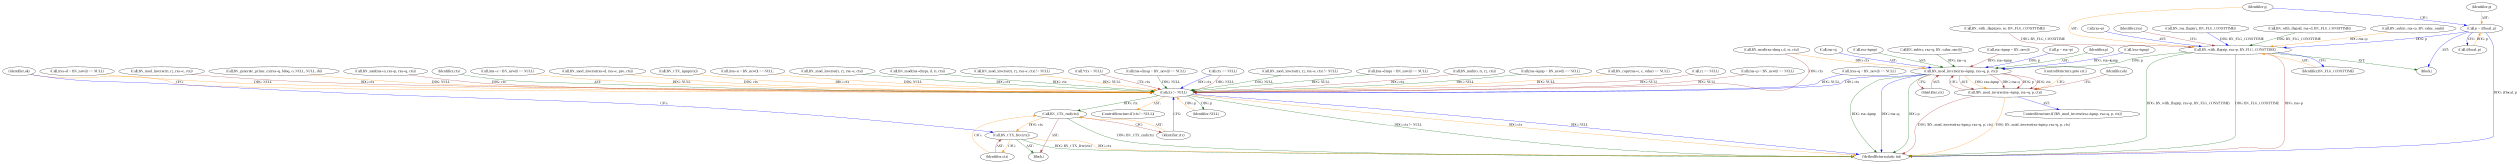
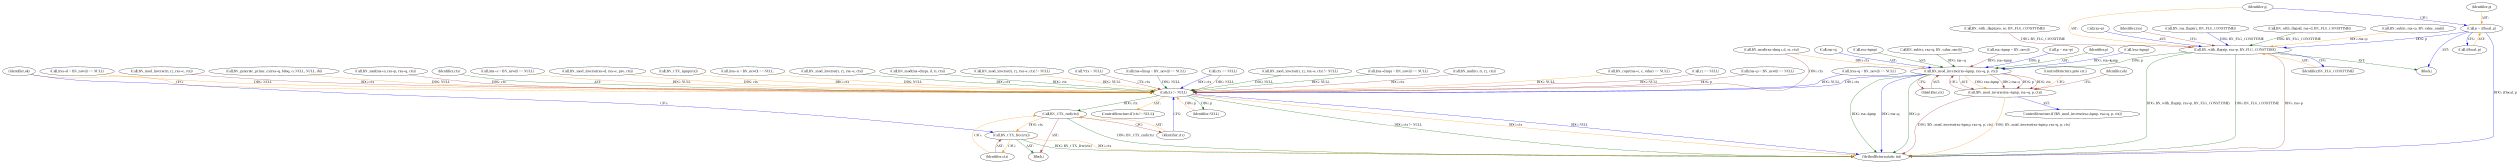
(2482, 39) -> (2482, 39)
(1551, 71) -> none
(1707, 82) -> (1707, 82)
